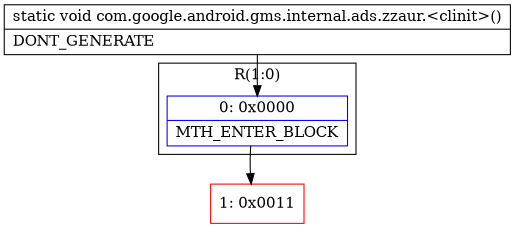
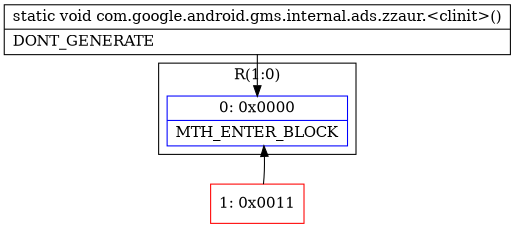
(250, 161) -> (264, 170)
